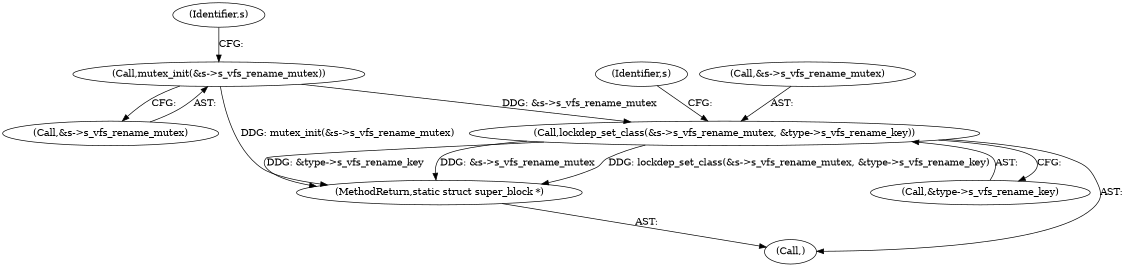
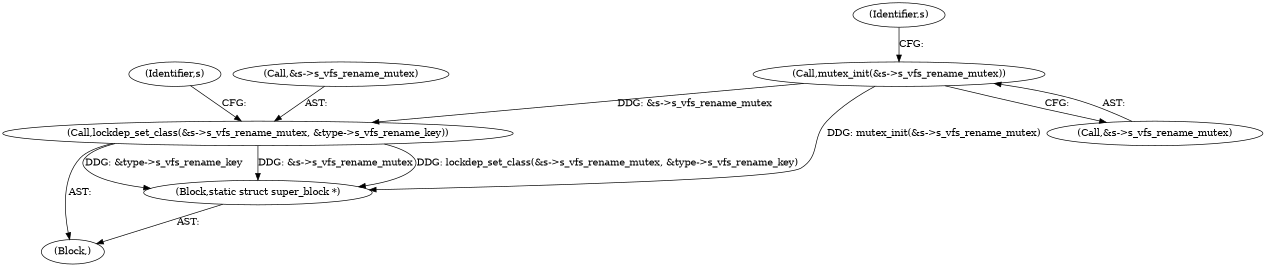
(439, 193) -> (258, 193)
(980, 193) -> none
(791, 252) -> (73, 252)
